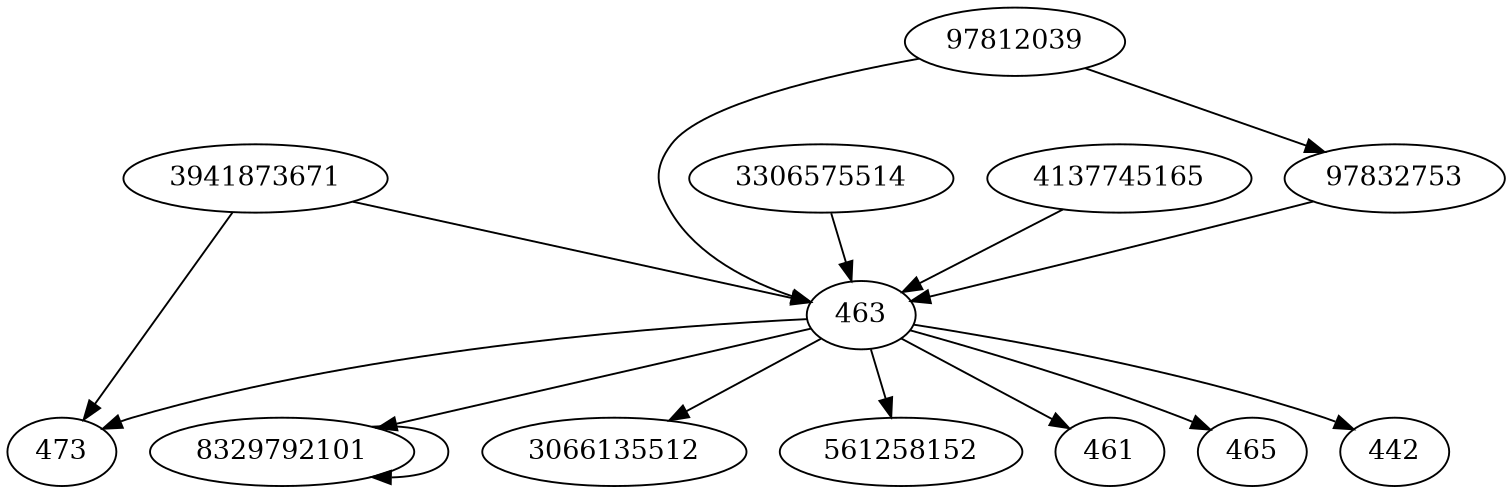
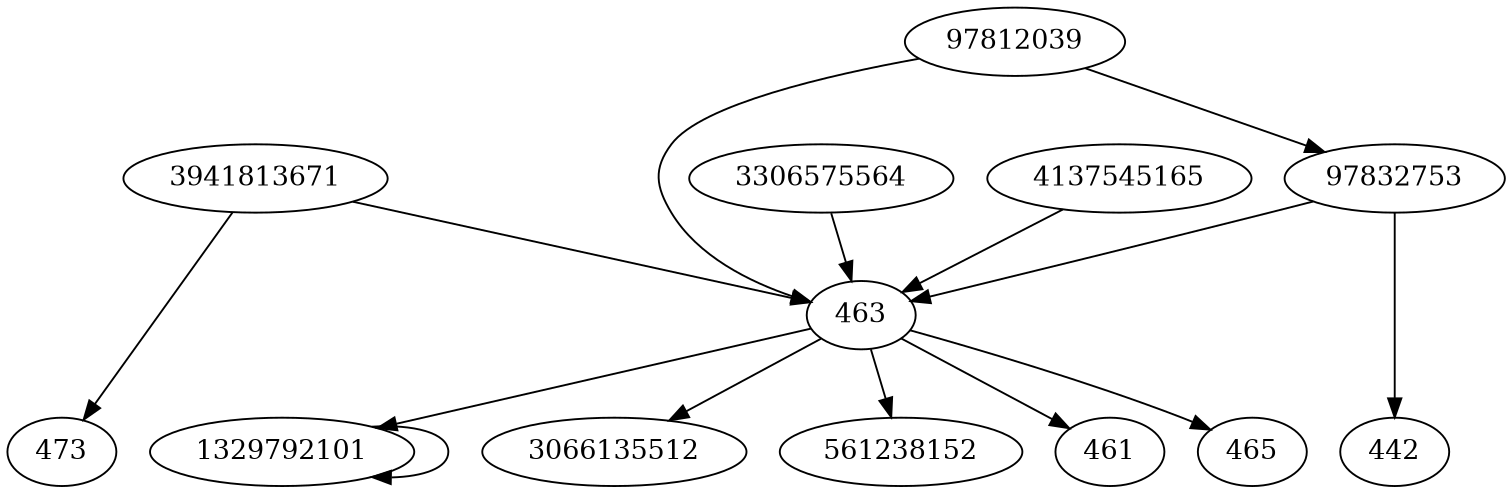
(256, 178) -> (256, 178)
(821, 178) -> (821, 178)
(1119, 178) -> (1119, 178)
(461, 351) -> none
(1127, 365) -> (1395, 305)
(282, 452) -> (282, 452)
(901, 452) -> (901, 452)
